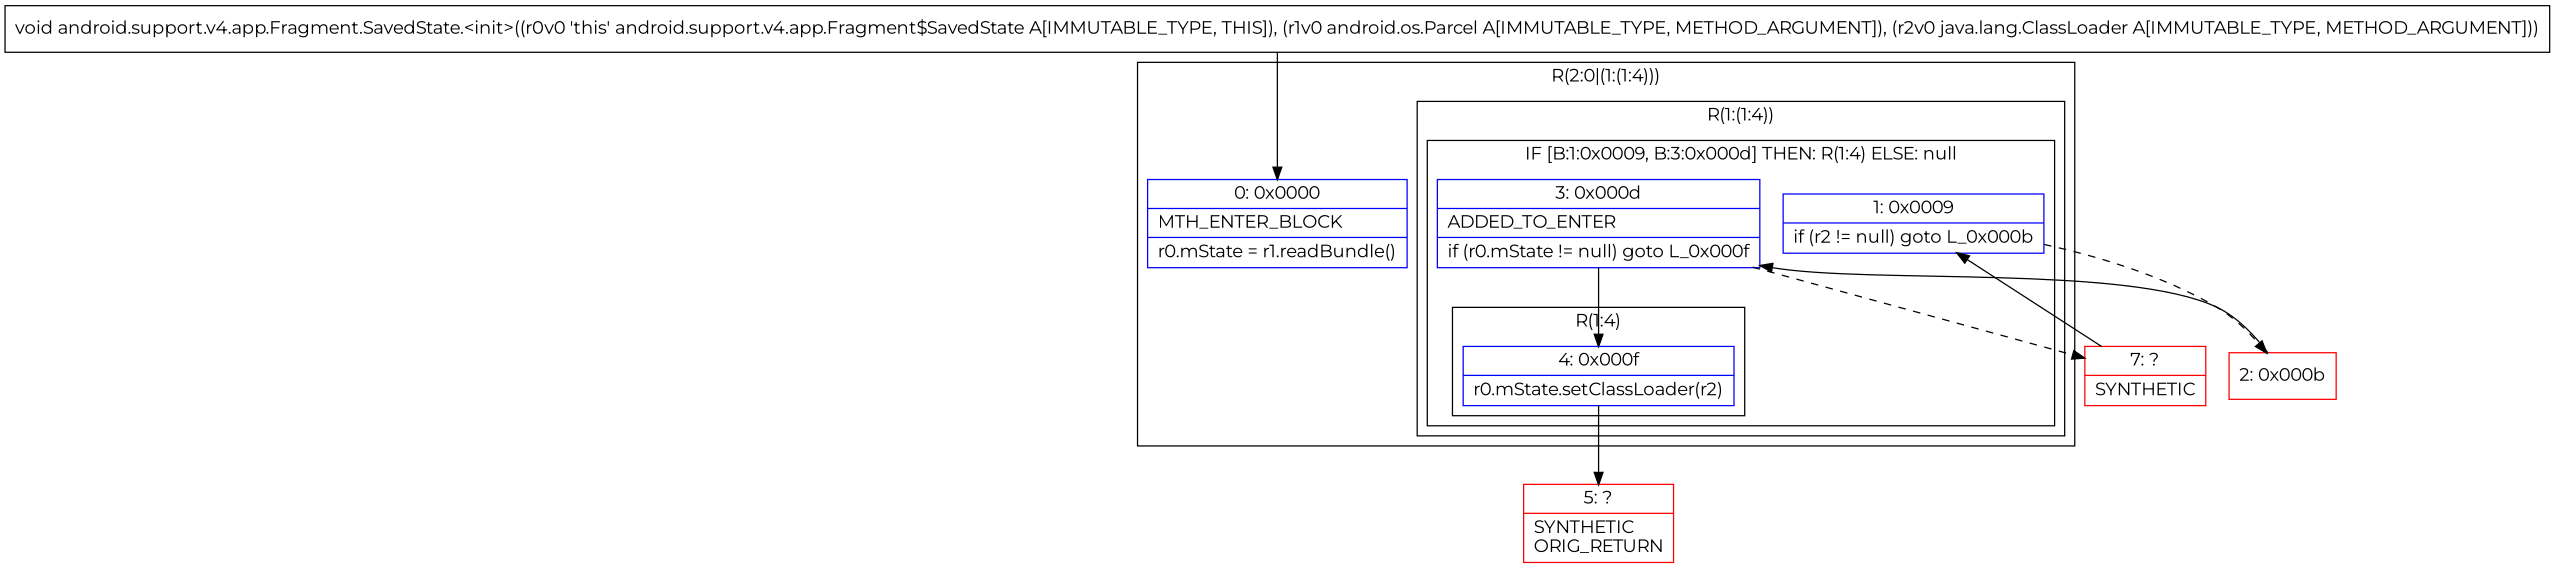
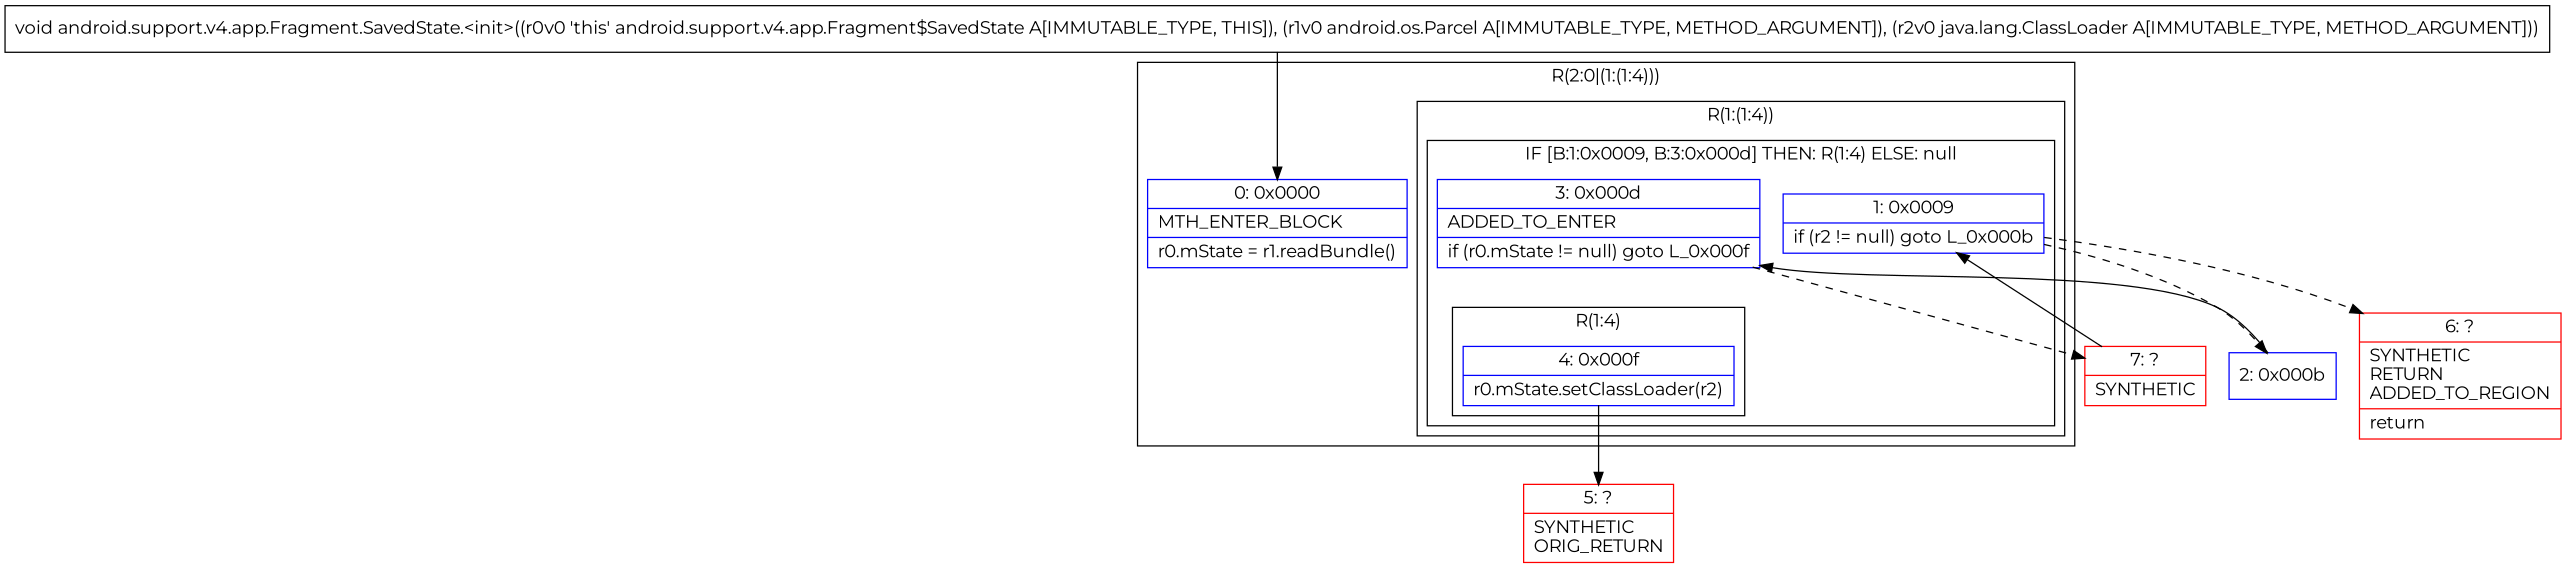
(1599, 299) -> none
(2283, 376) -> (2283, 376)
none -> (2460, 376)
